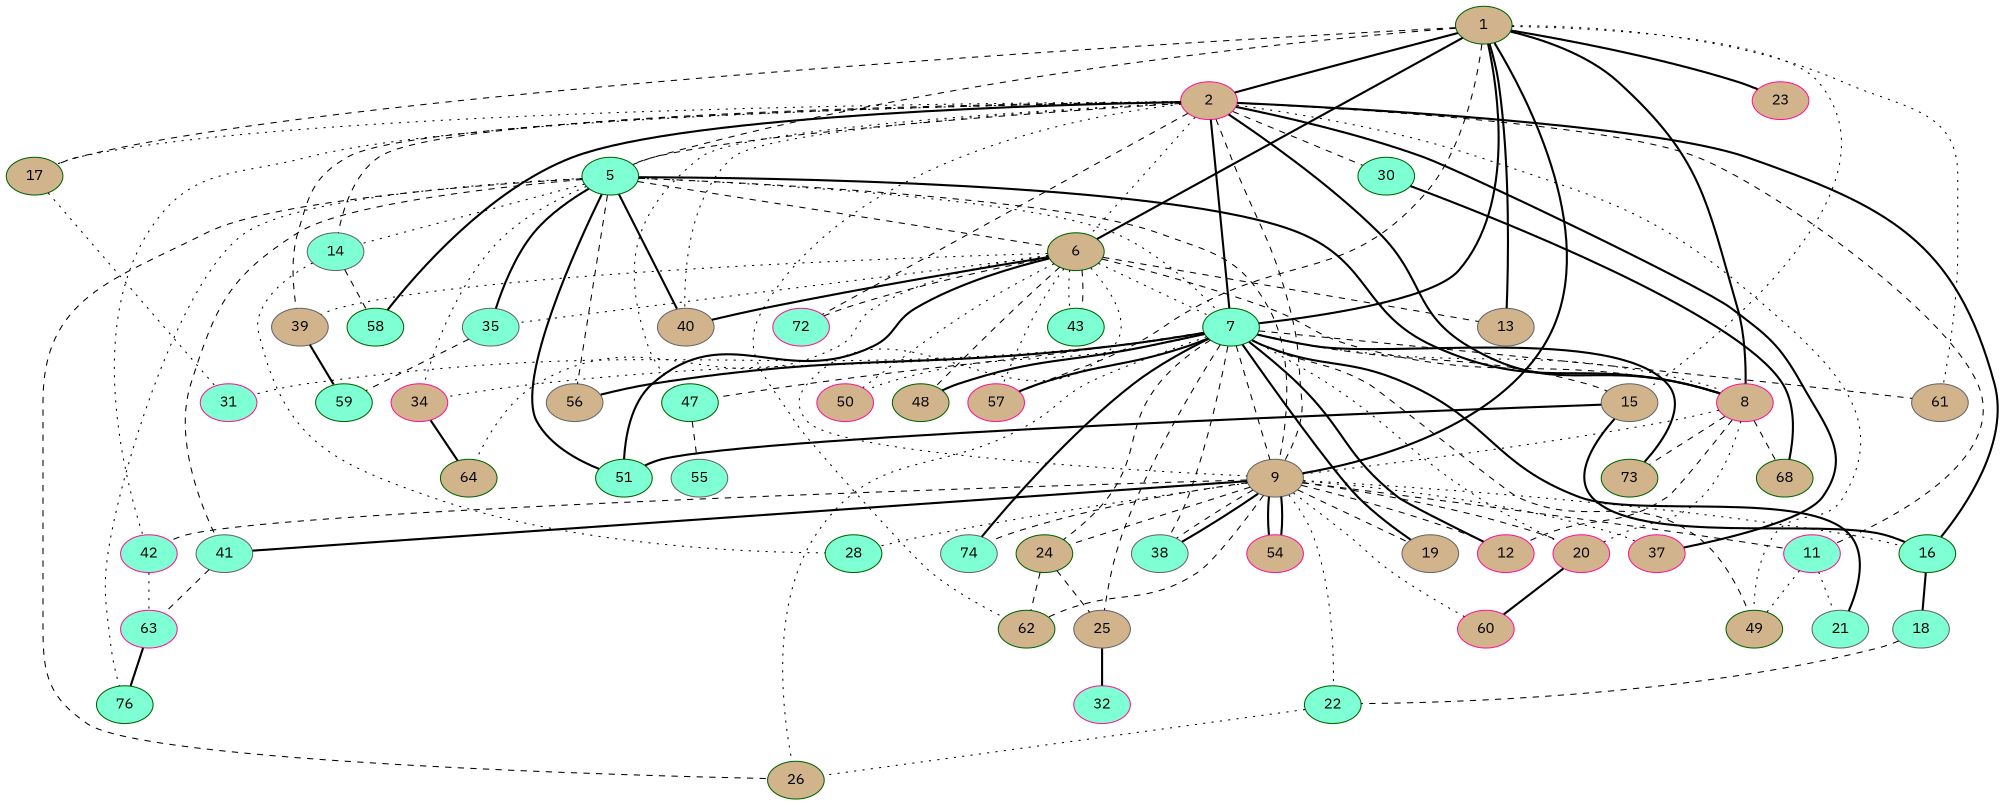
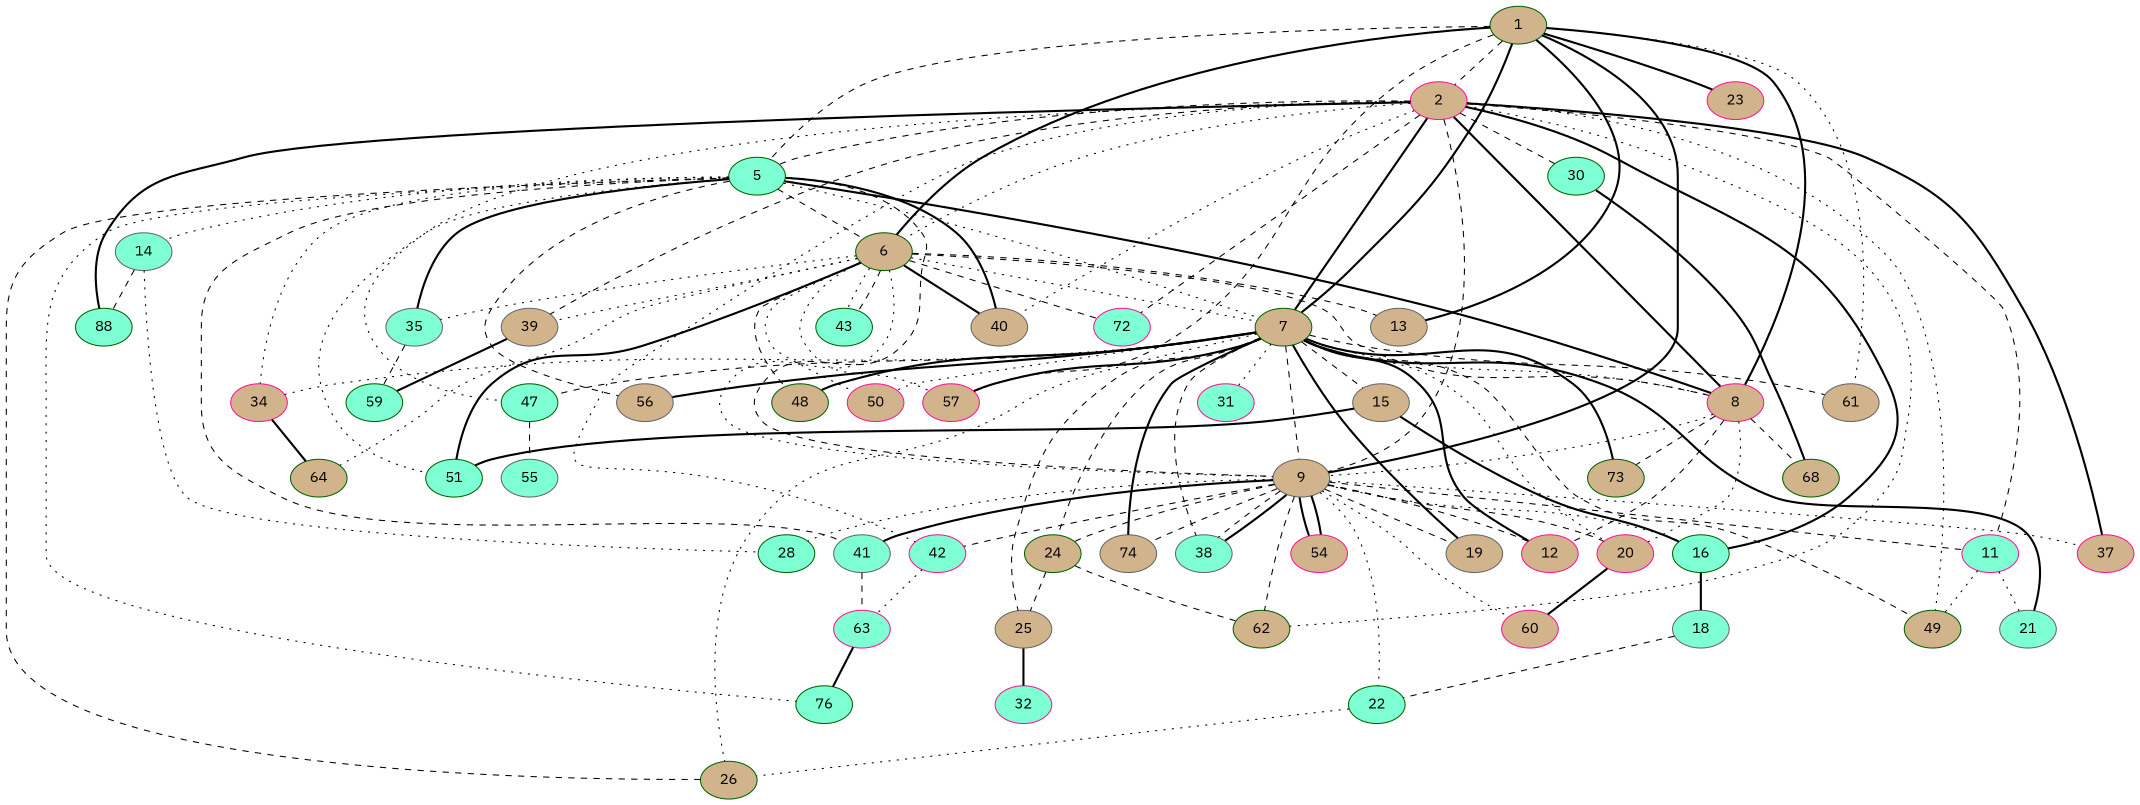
(1346, 62) -> (1479, 63)
(734, 114) -> none
(1835, 114) -> none
(35, 176) -> none
(375, 327) -> (104, 327)
(1231, 327) -> (1284, 327)
(542, 343) -> (373, 272)
(969, 554) -> (1128, 554)
